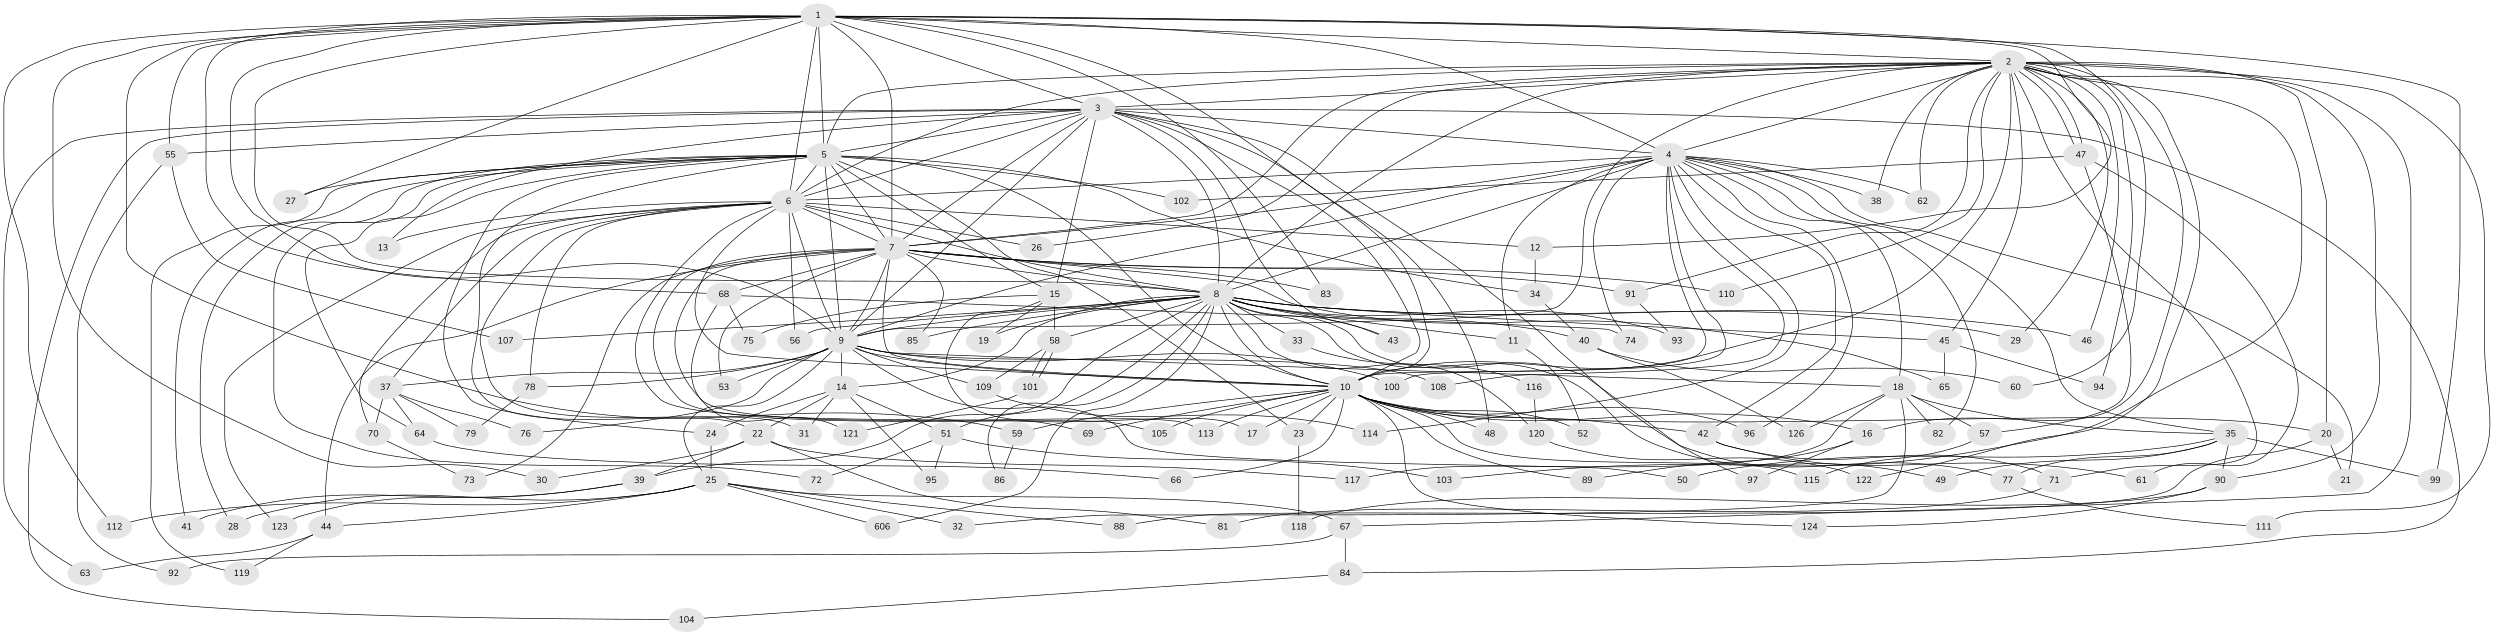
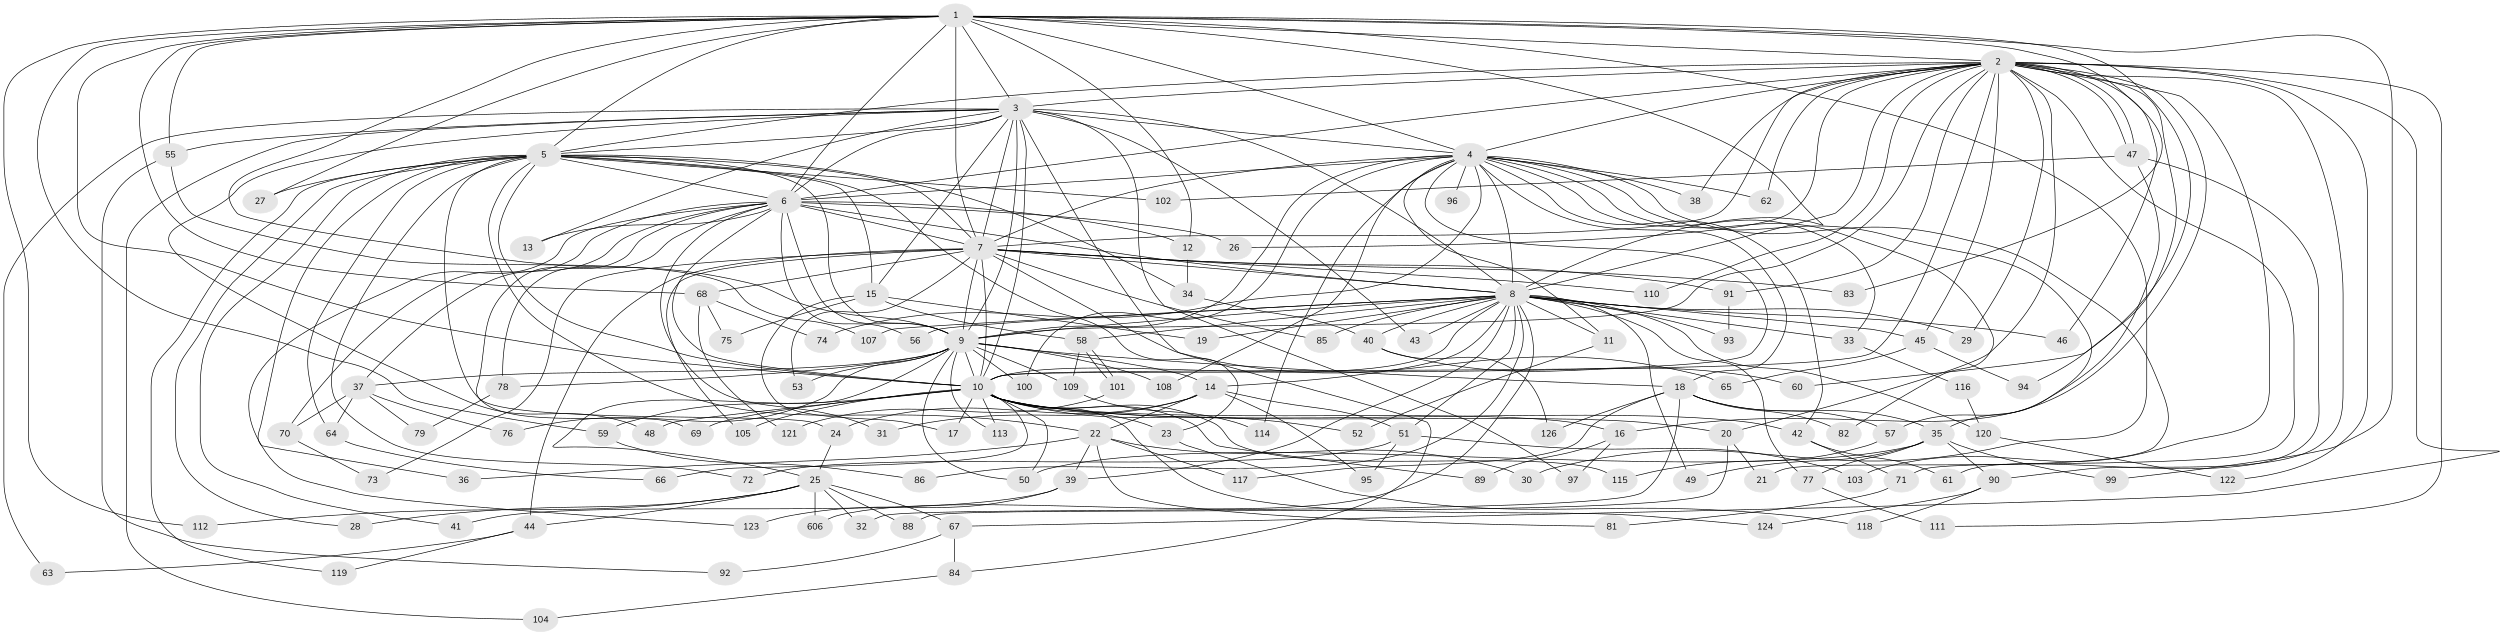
none -> (1615, 217)
(677, 358) -> (954, 396)
(1586, 408) -> (1041, 420)
none -> (464, 480)
